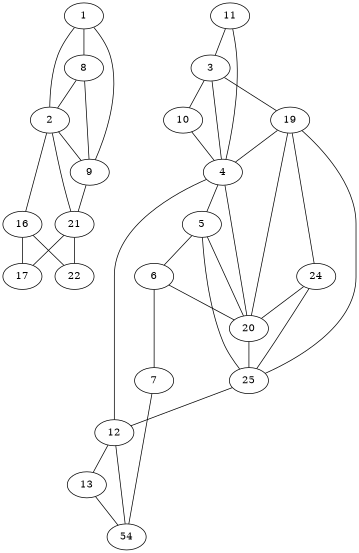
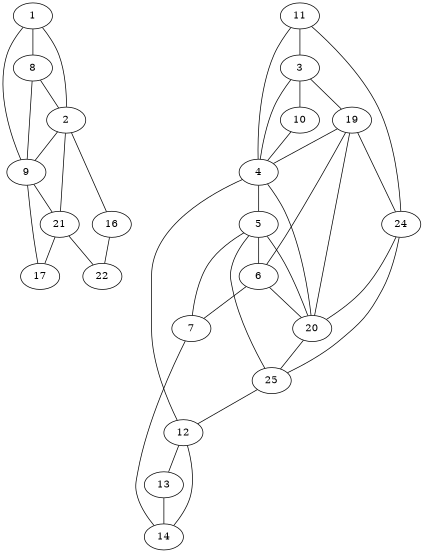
none -> (378, 108)
(22, 250) -> (32, 224)
(356, 265) -> (308, 199)
none -> (207, 267)
(127, 537) -> (164, 537)
